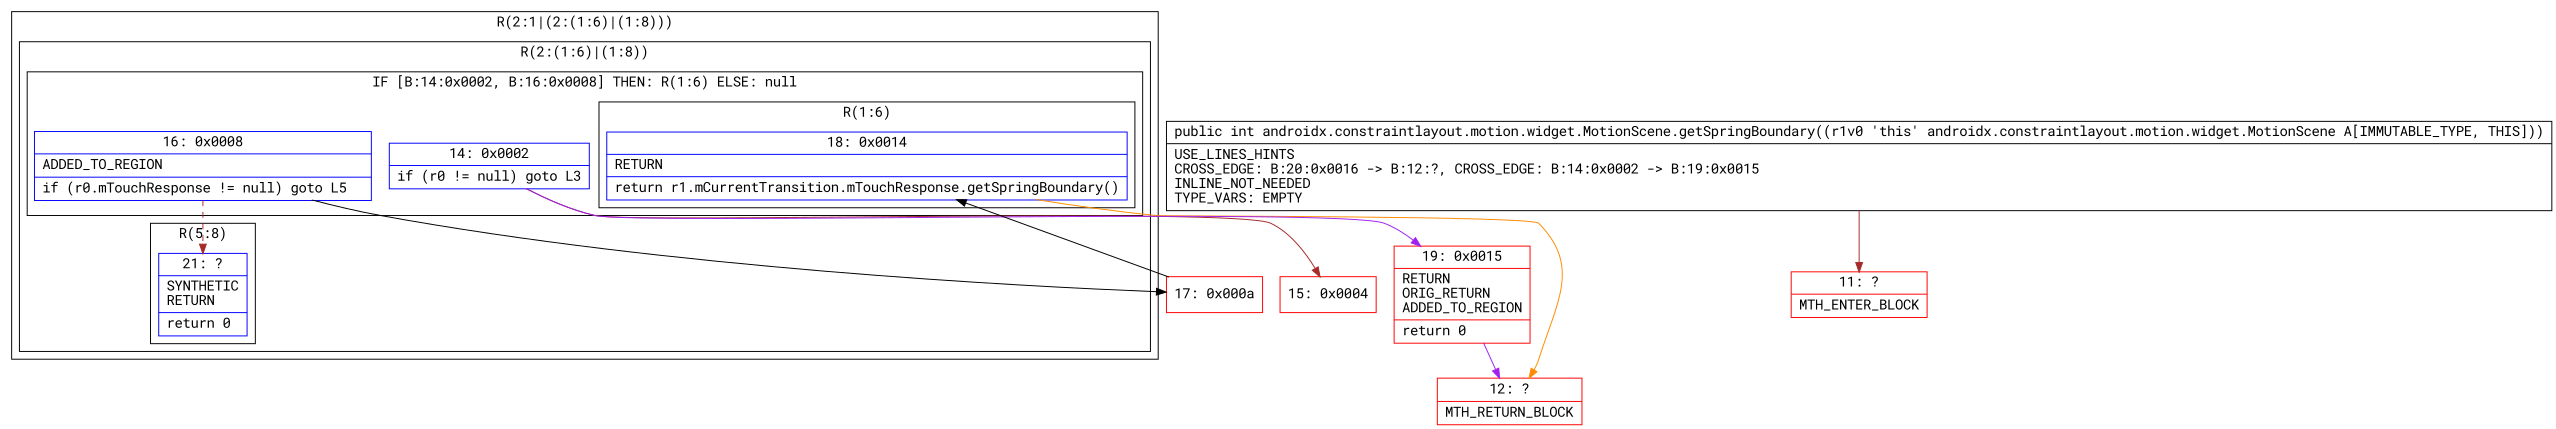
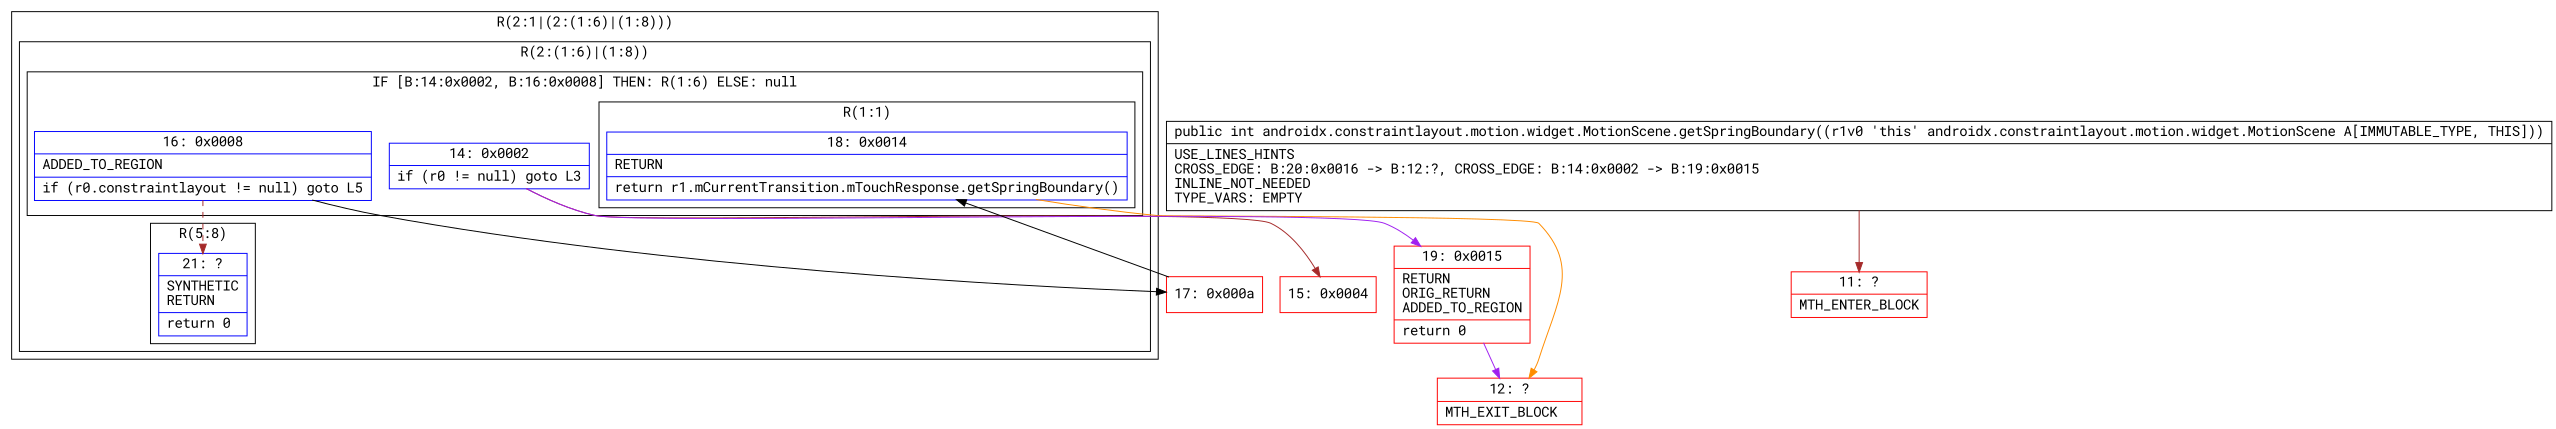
(867, 113) -> (867, 113)
(195, 188) -> (203, 188)
(1510, 413) -> (1501, 413)
